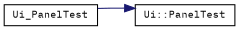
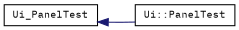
(111, 8) -> (122, 22)
